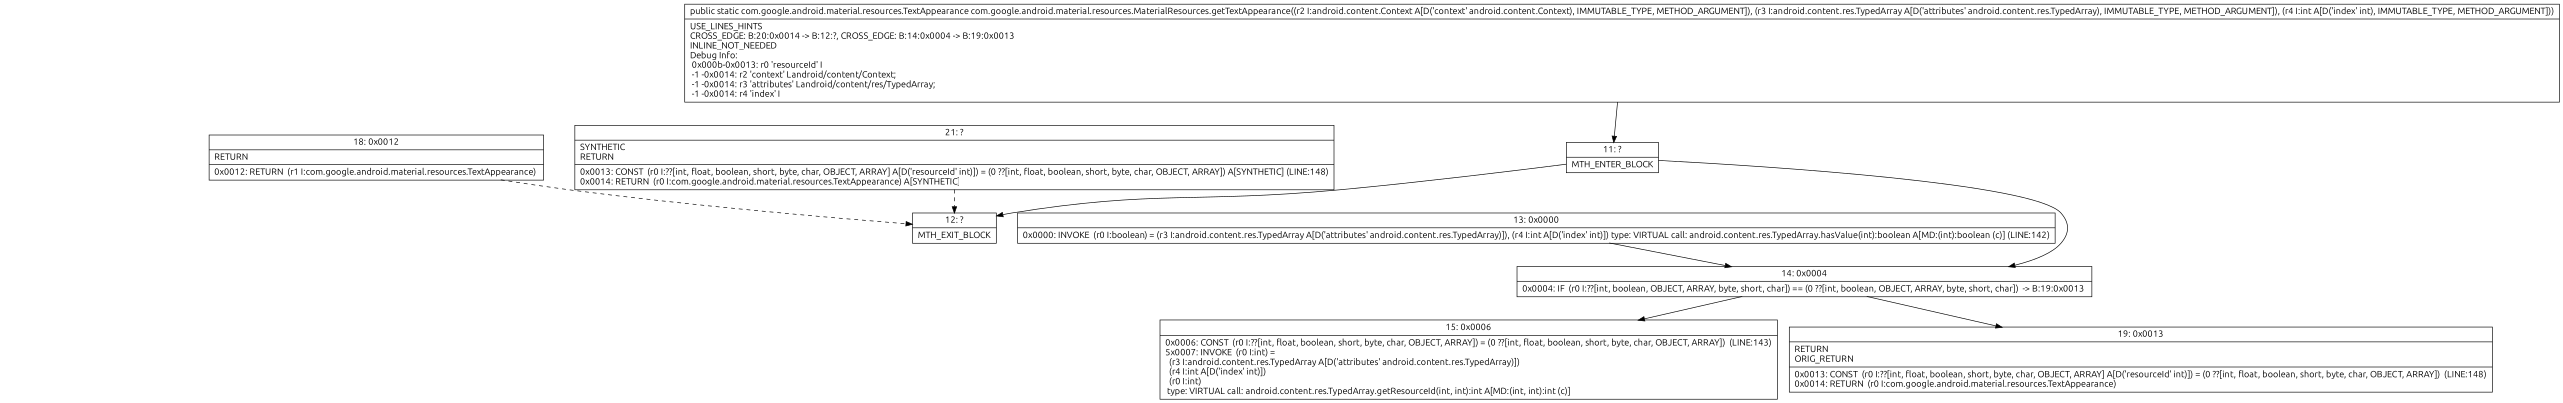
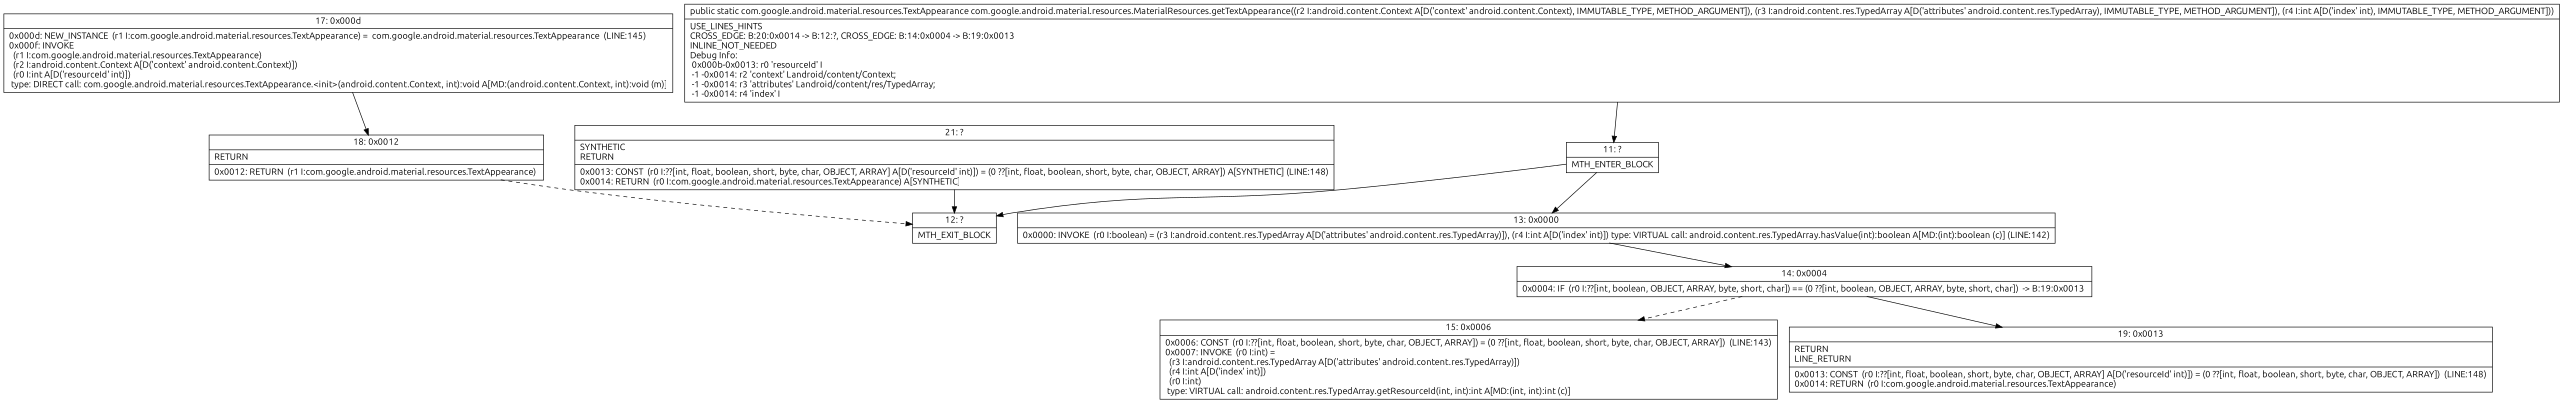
none -> (338, 53)
(1904, 179) -> (1577, 191)
(954, 198) -> (954, 198)
(1693, 308) -> (1693, 308)
(1222, 353) -> (1222, 353)
(1824, 359) -> (1823, 359)
